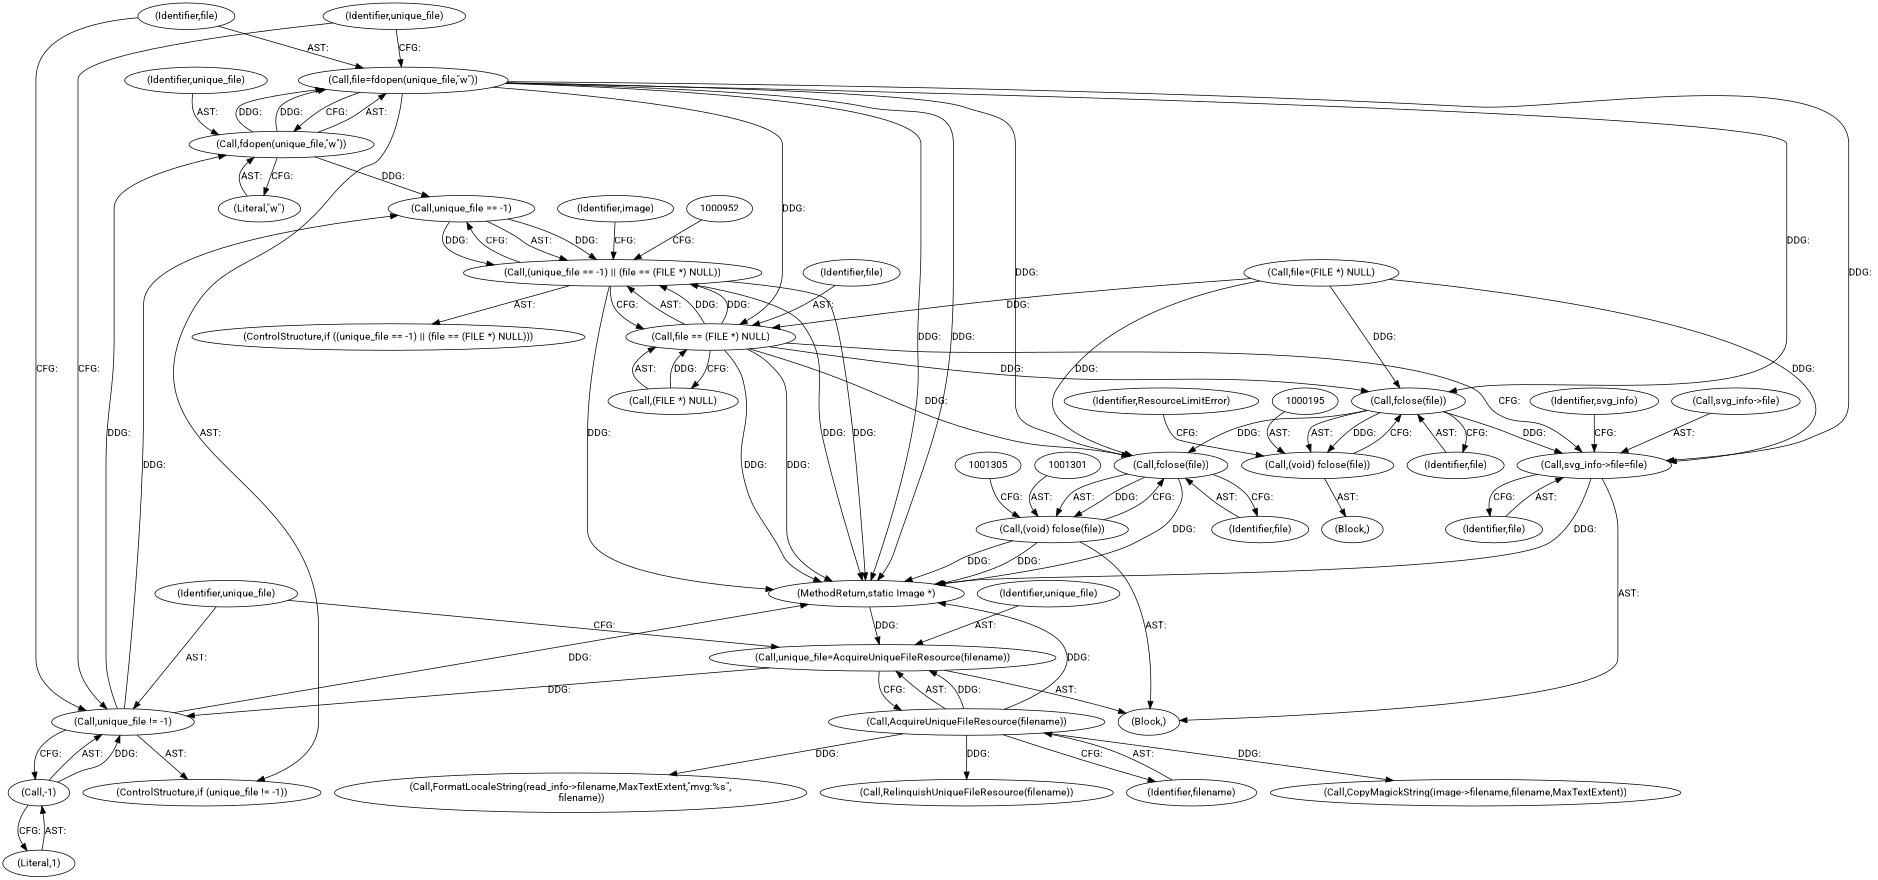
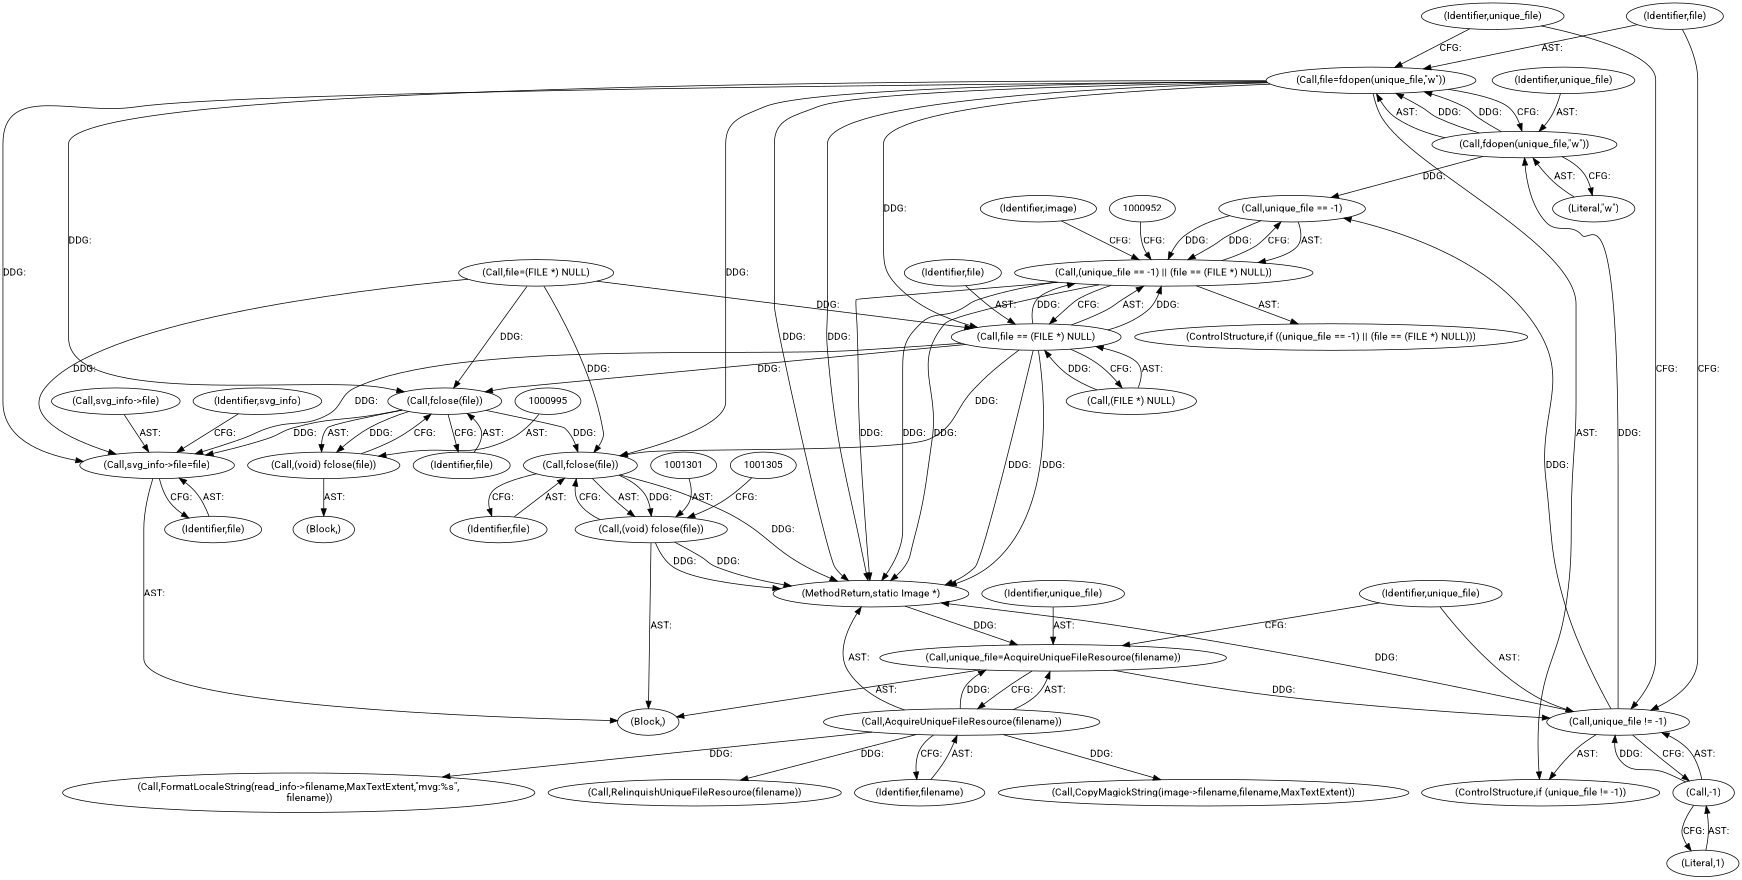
(1161, 401) -> none
(1305, 401) -> (548, 401)
(1511, 401) -> (368, 401)
(1286, 571) -> none
(1080, 658) -> (861, 658)
